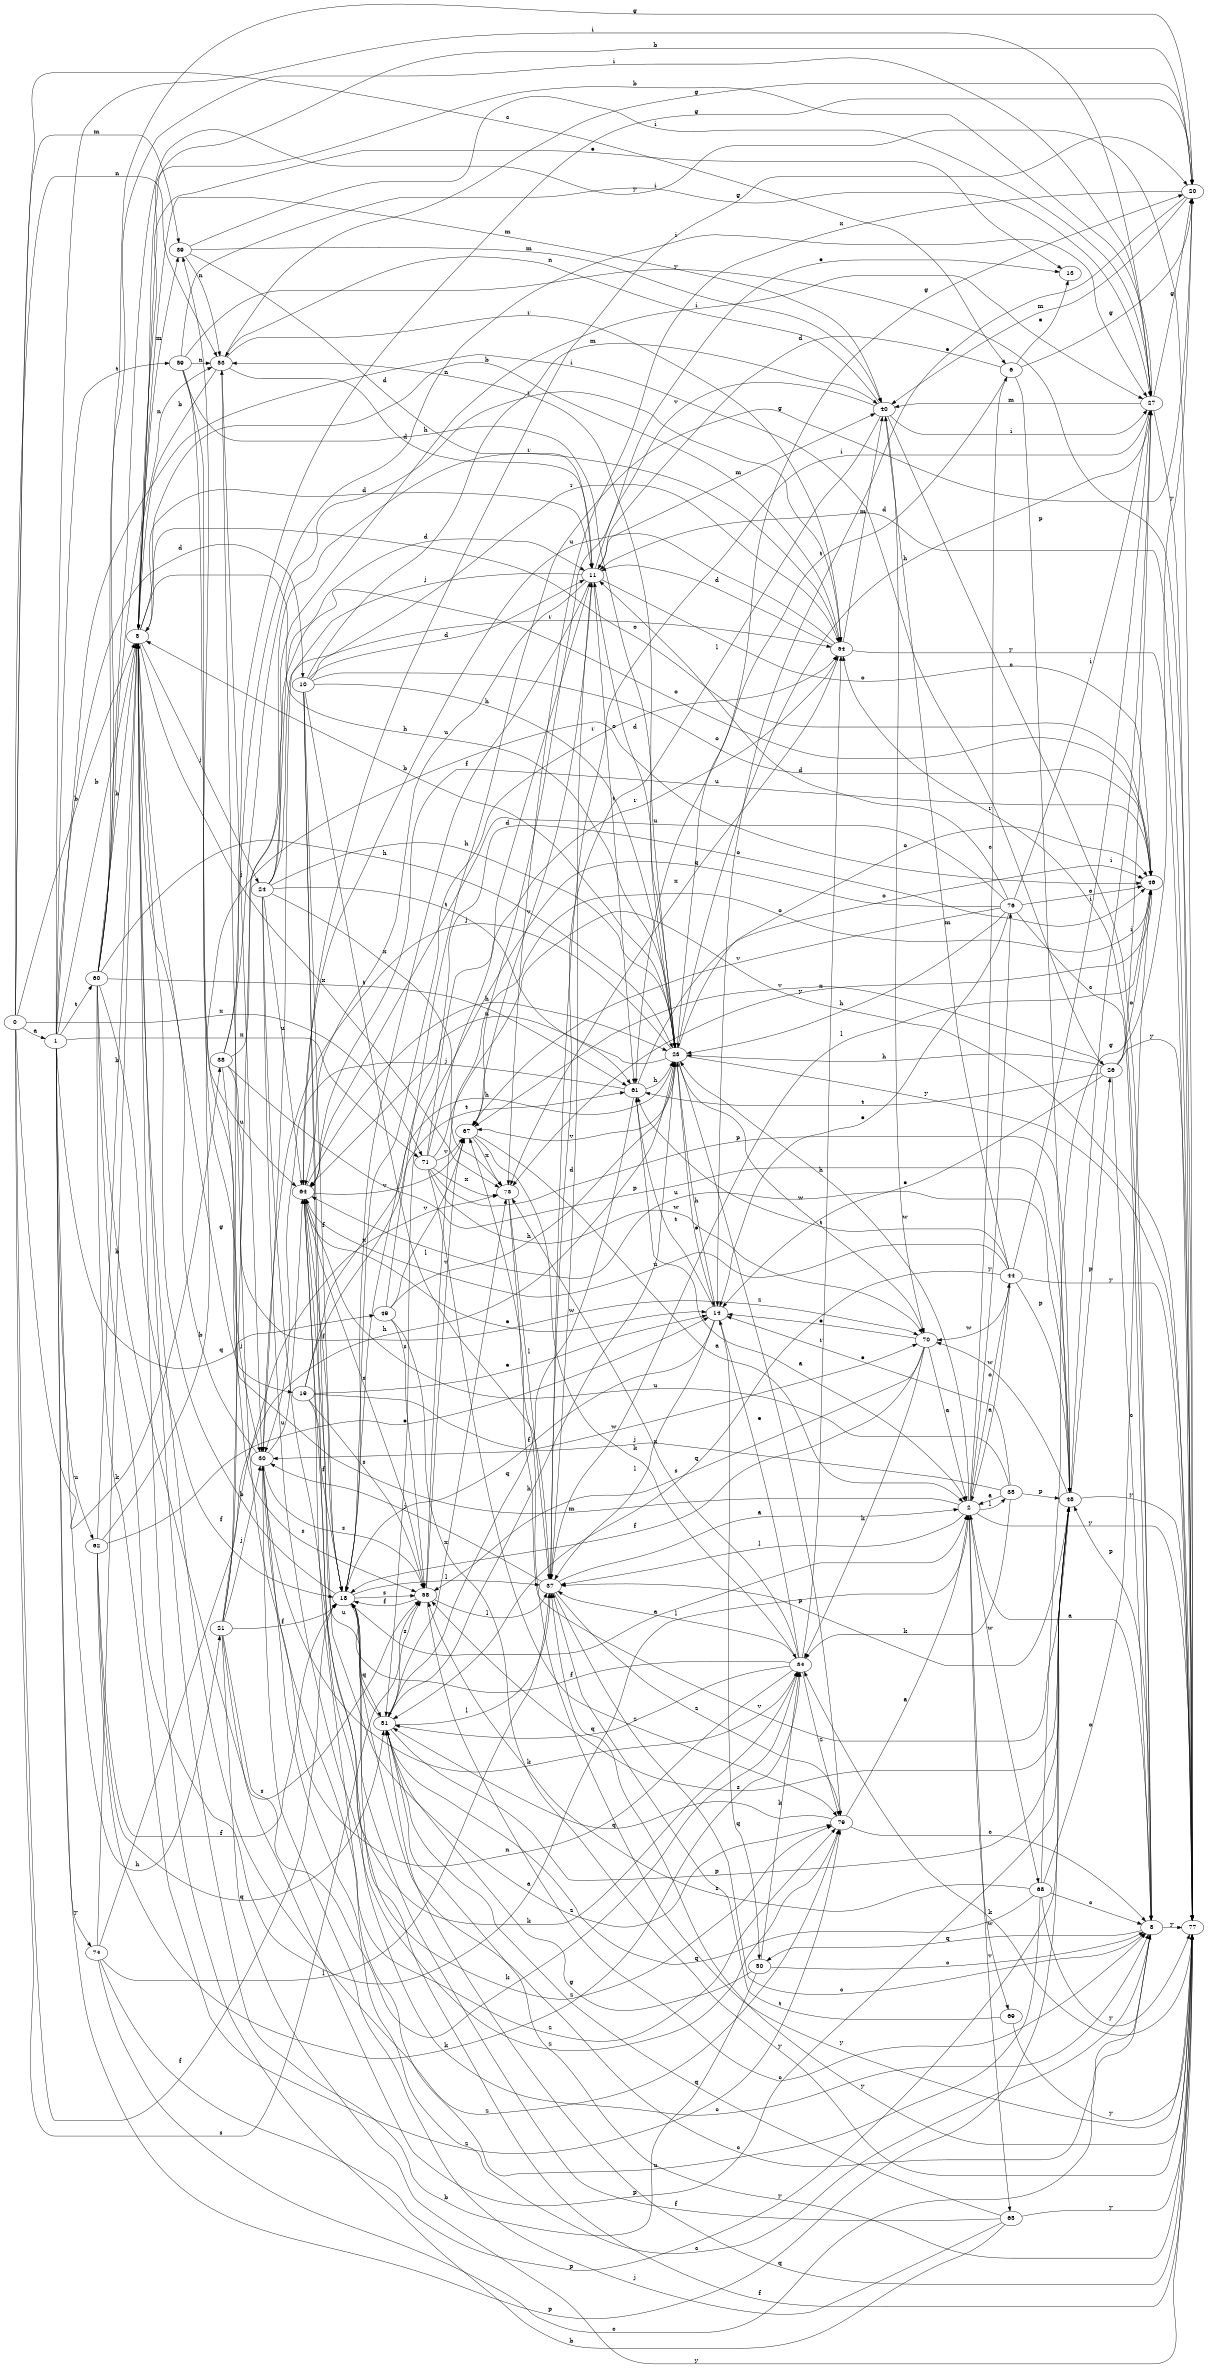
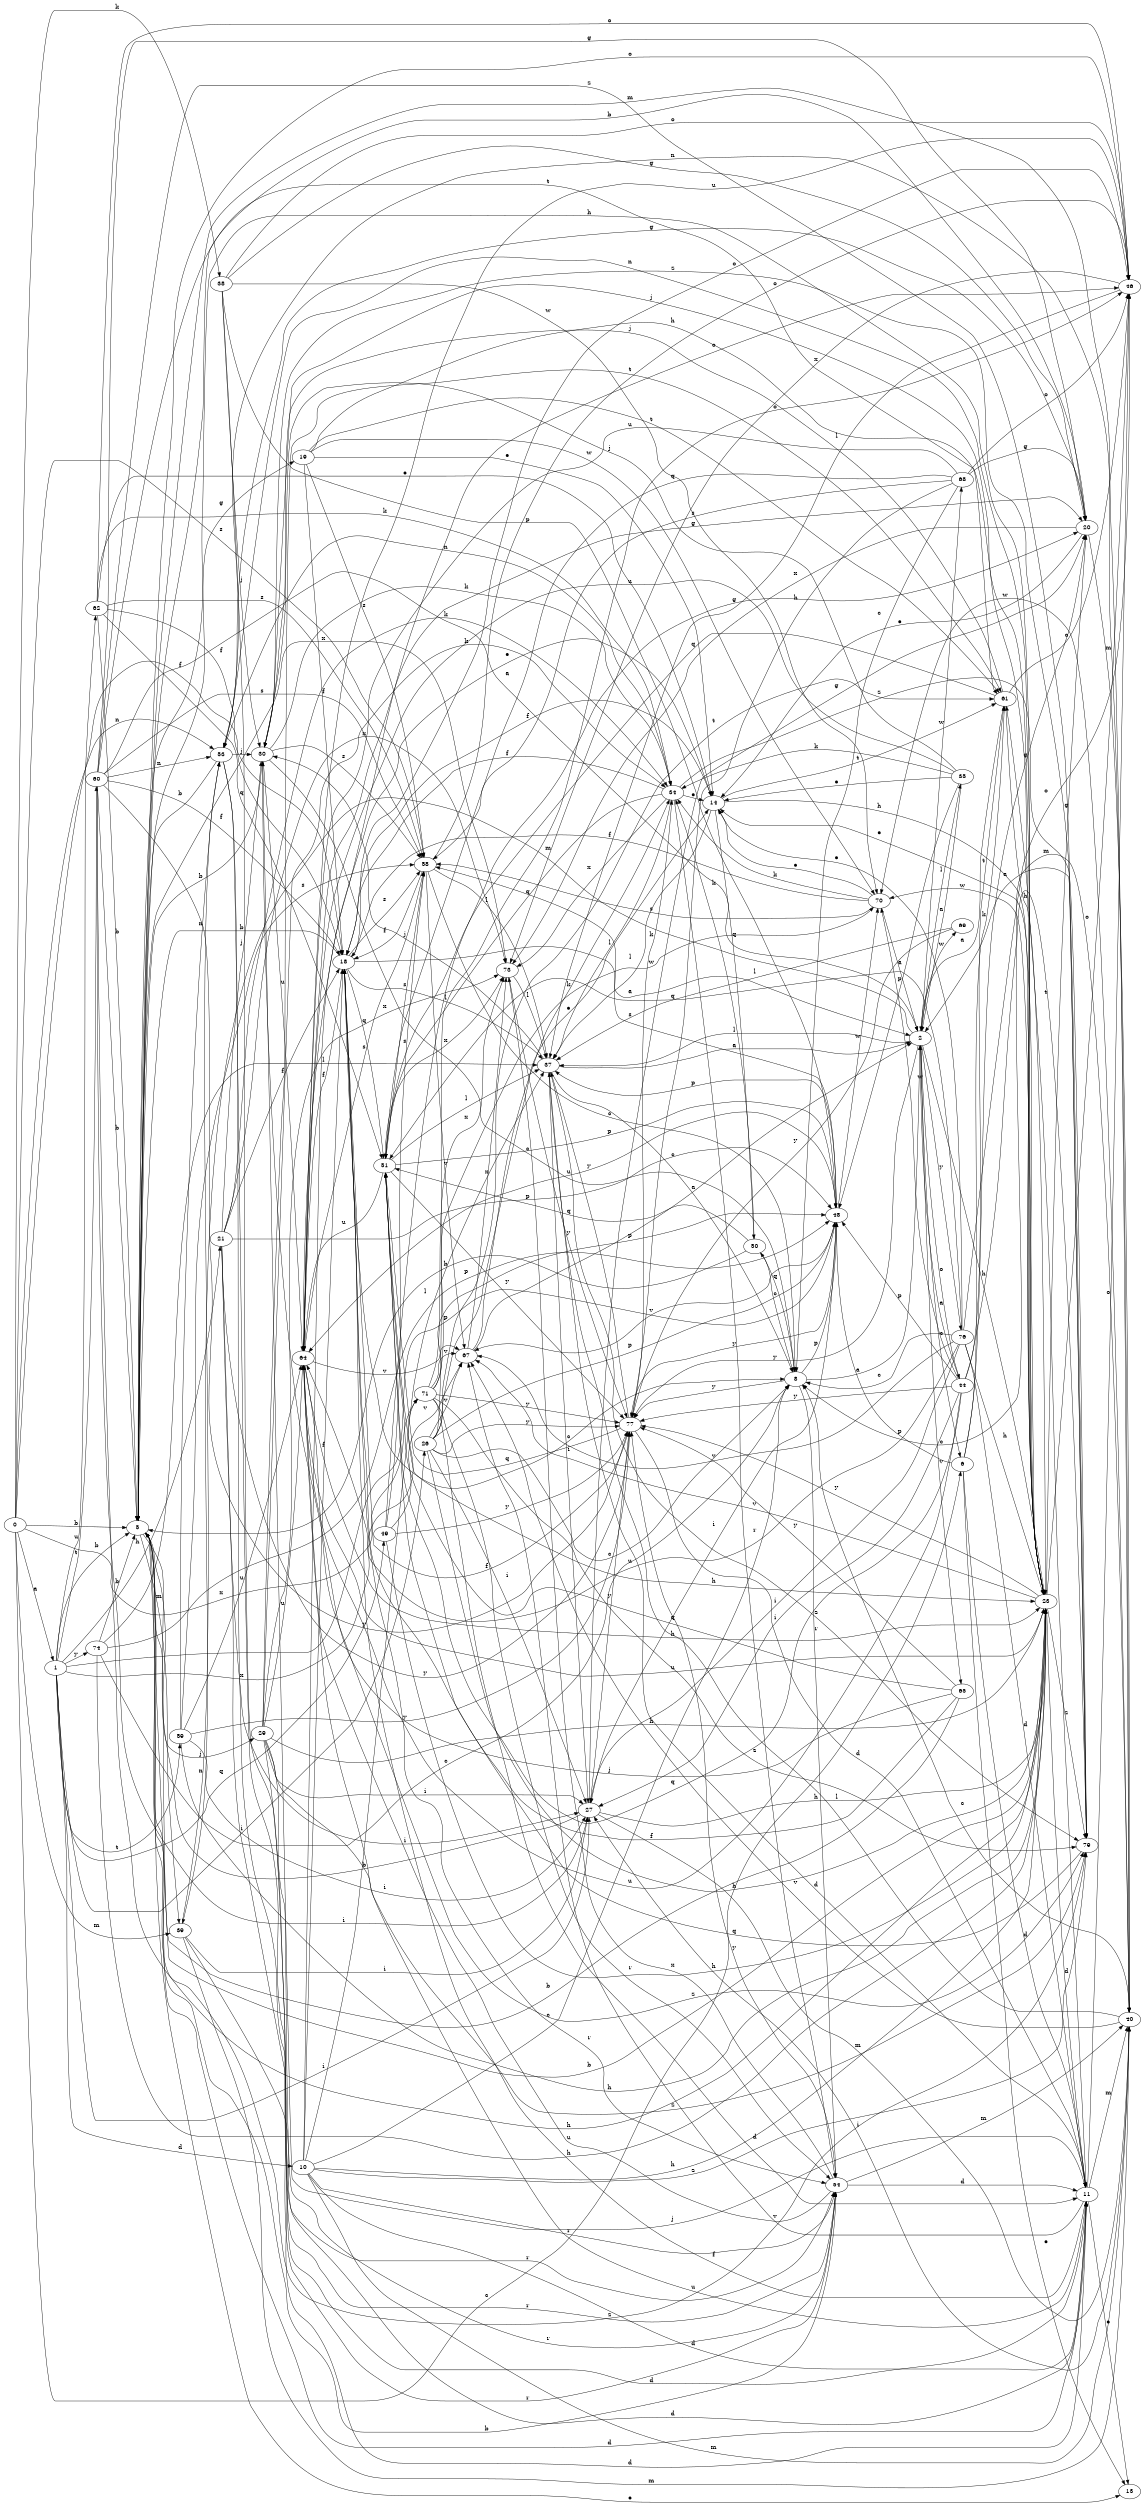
(821, 554) -> (984, 915)
none -> (325, 658)
(591, 800) -> (566, 1436)
(262, 890) -> (262, 1734)
(1090, 1287) -> (646, 1346)
(572, 1982) -> (569, 1211)
(780, 2004) -> (755, 972)
(1111, 2018) -> (796, 598)
